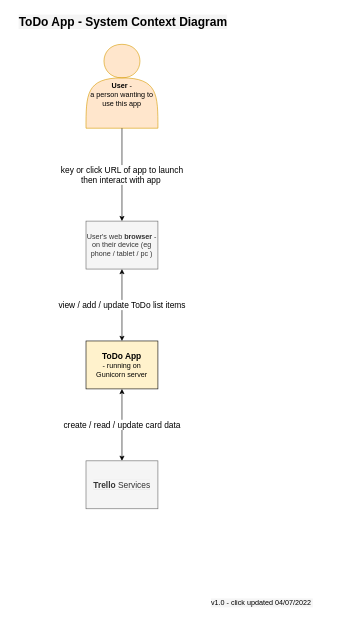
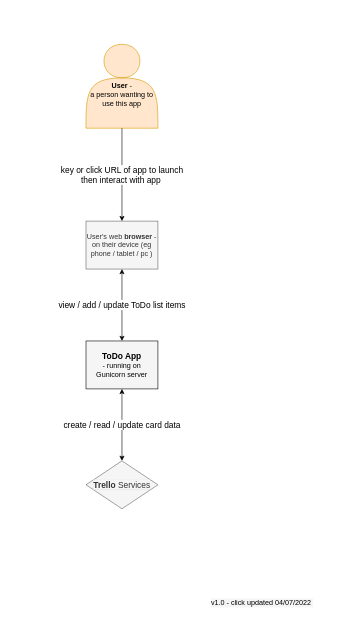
(123, 21) -> none
(122, 365) -> (122, 365)
(122, 485) -> (122, 485)
